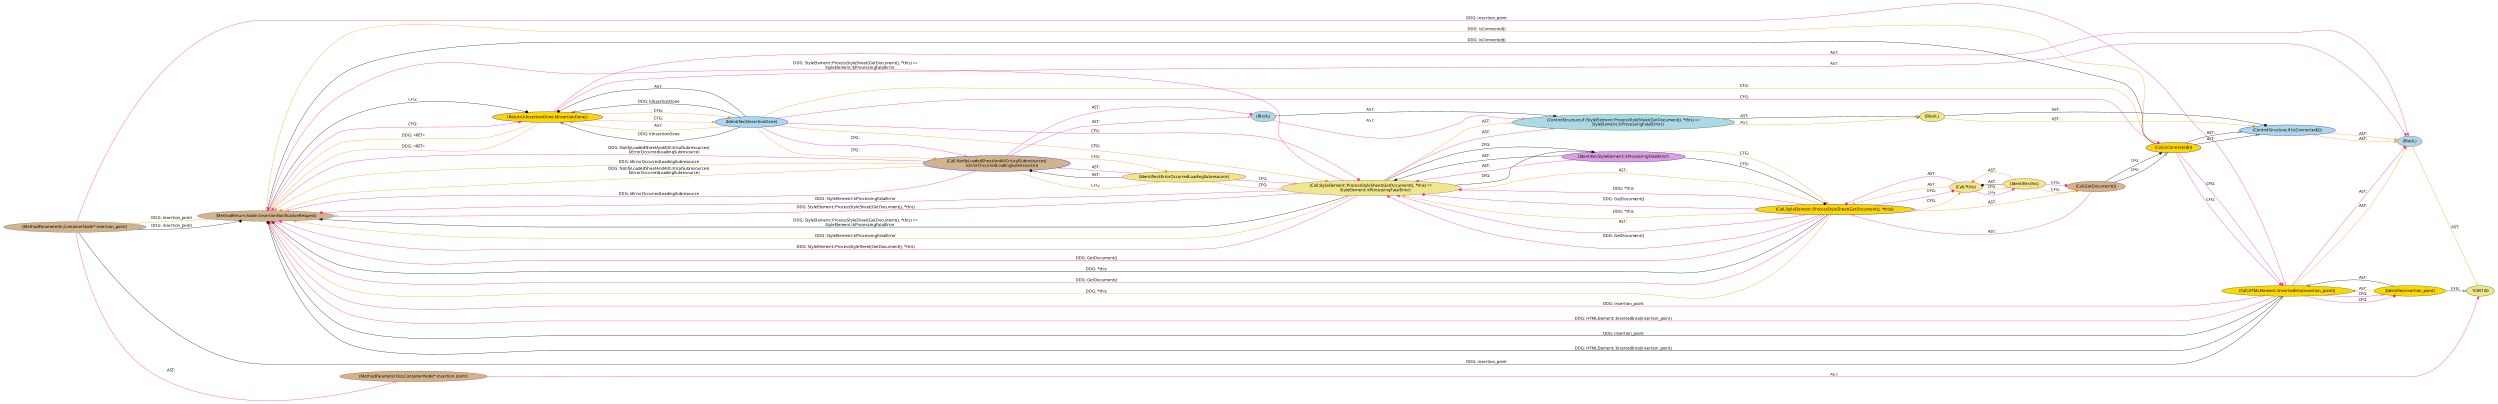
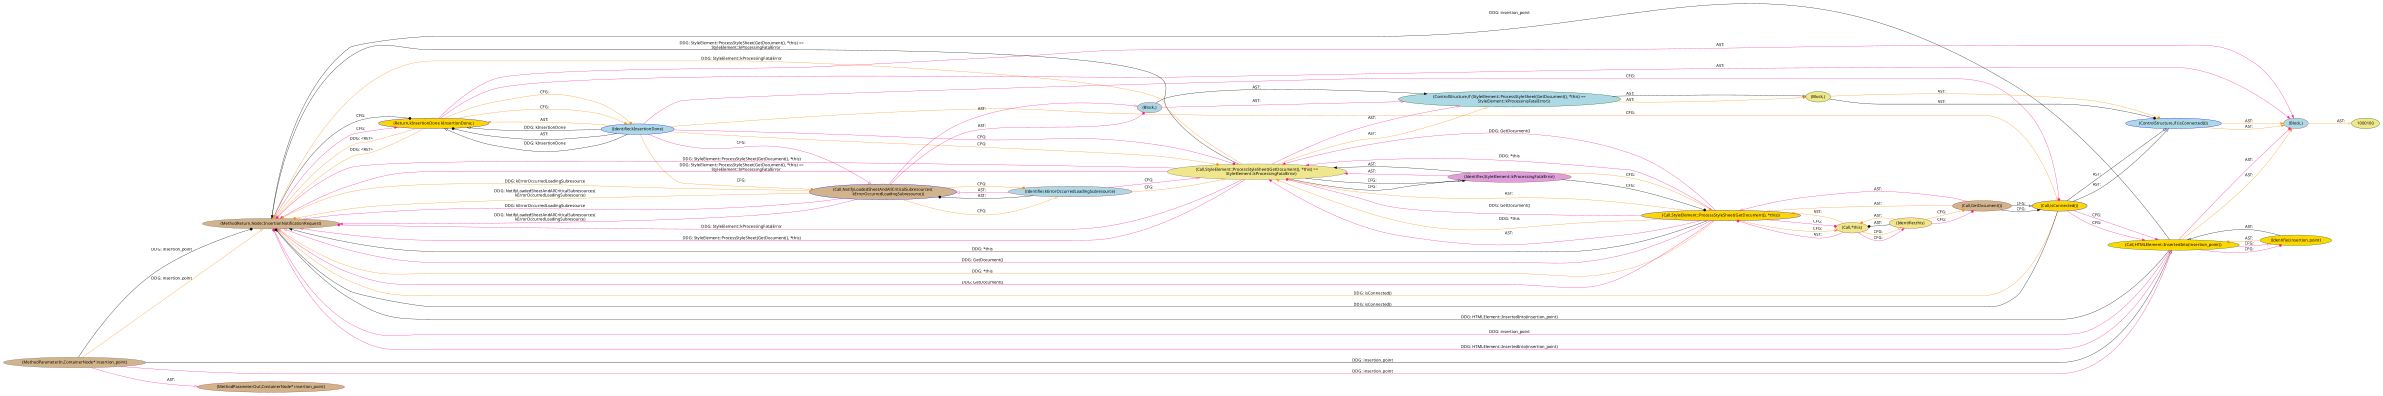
(1623, 157) -> (1509, 177)
(1184, 177) -> (1070, 192)
(2454, 291) -> none
(1503, 377) -> none
